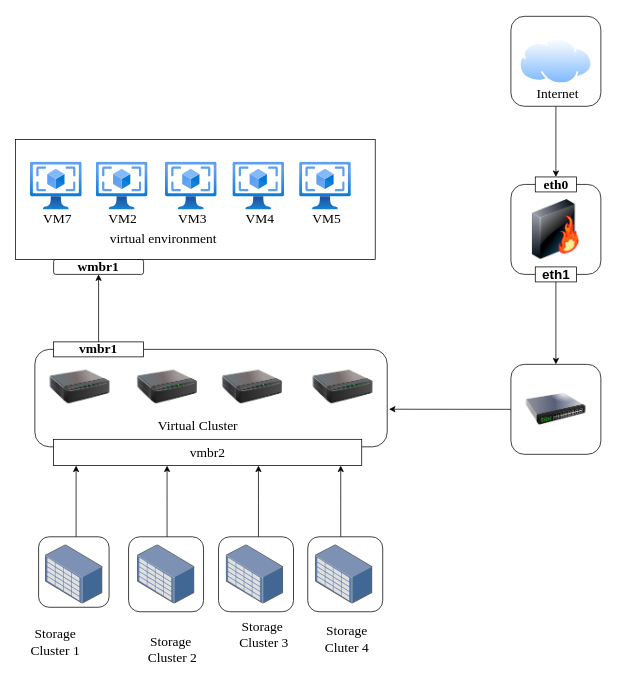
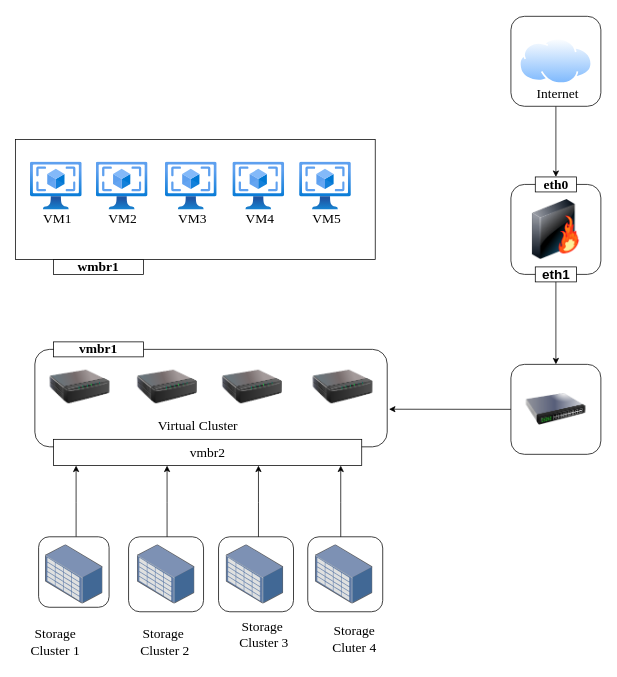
(58, 219) -> (58, 219)
(113, 238) -> none
(163, 238) -> none
(99, 267) -> (99, 267)
(99, 310) -> none
(347, 639) -> (355, 639)
(171, 650) -> (163, 642)
